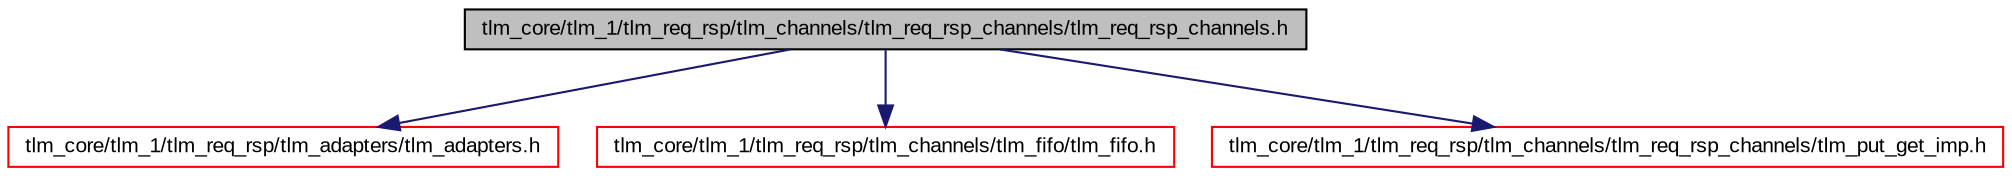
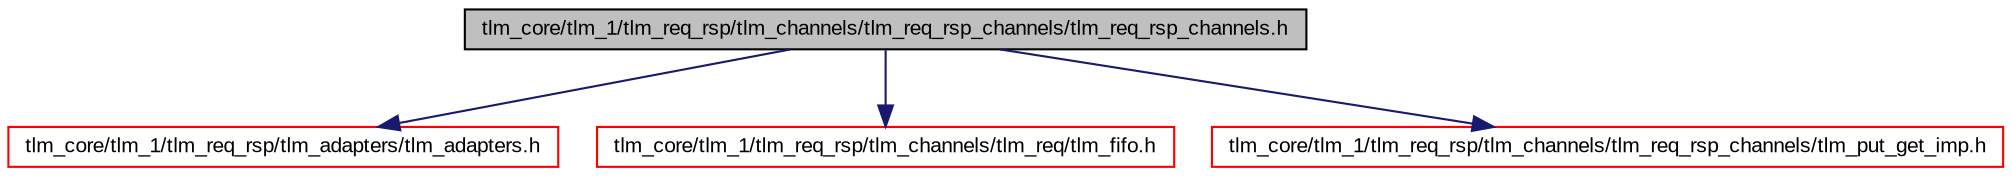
(886, 147) -> (886, 147)
